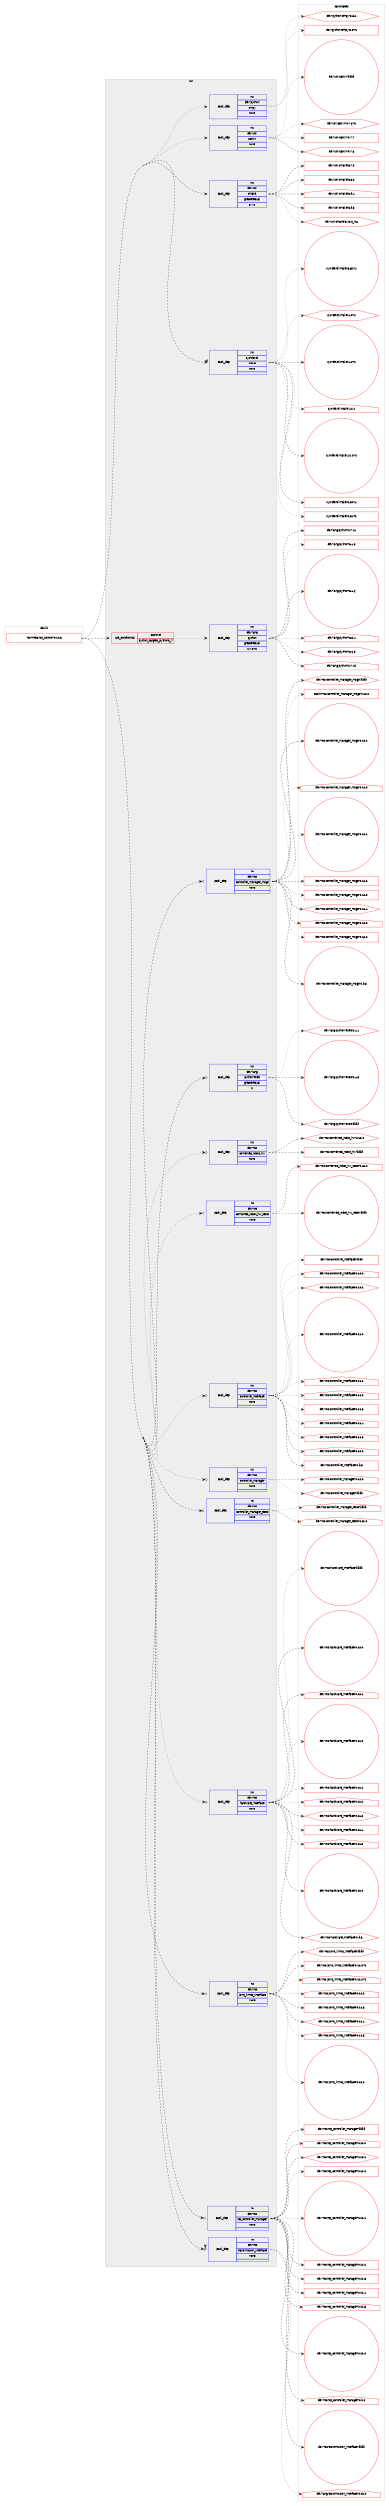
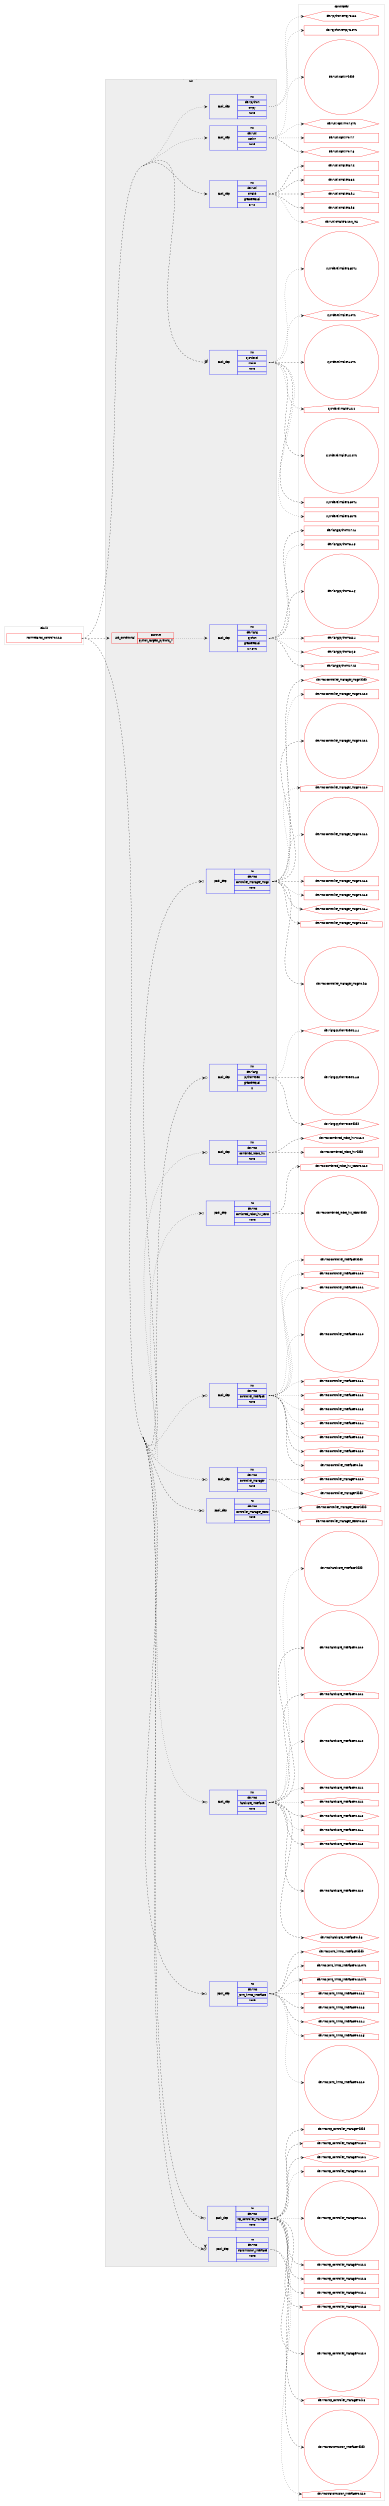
(341, 694) -> (341, 694)
(341, 937) -> none
(341, 2494) -> (341, 2494)
